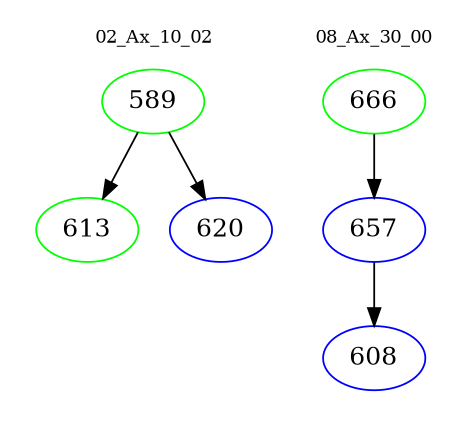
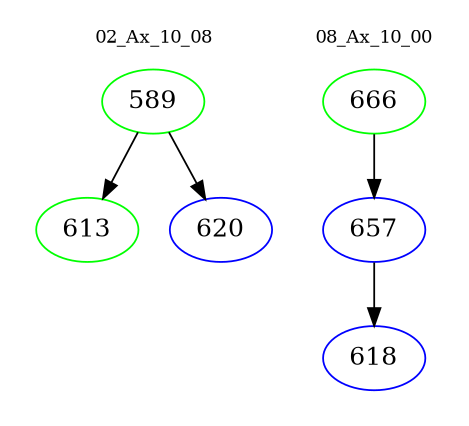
(154, 38) -> (154, 38)
(374, 38) -> (374, 38)
(374, 358) -> (374, 358)
